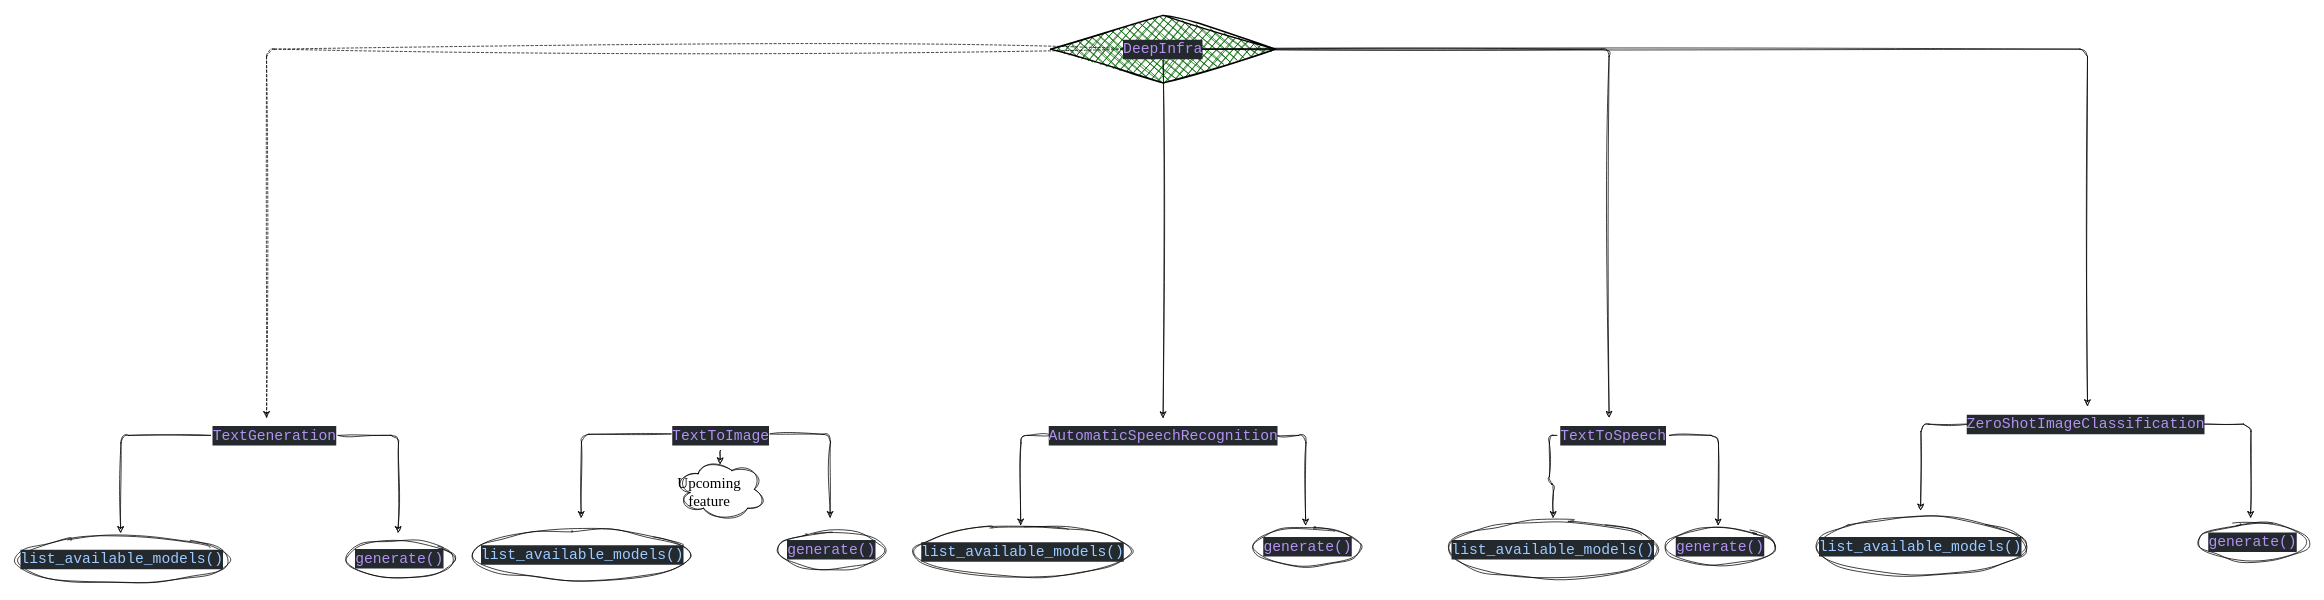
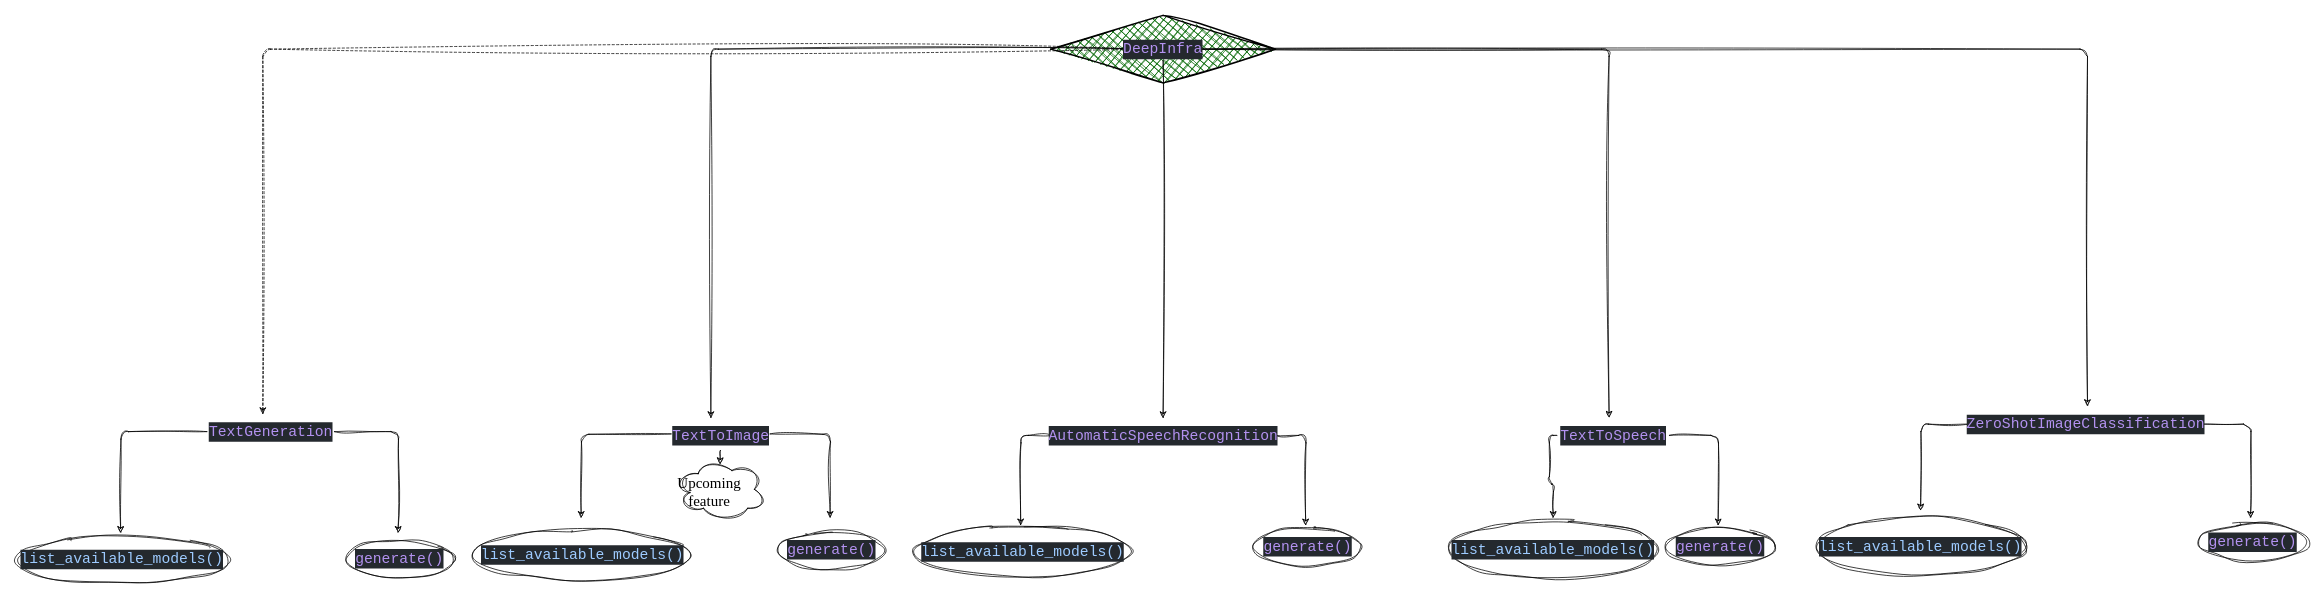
none -> (711, 232)
(274, 435) -> (270, 432)
